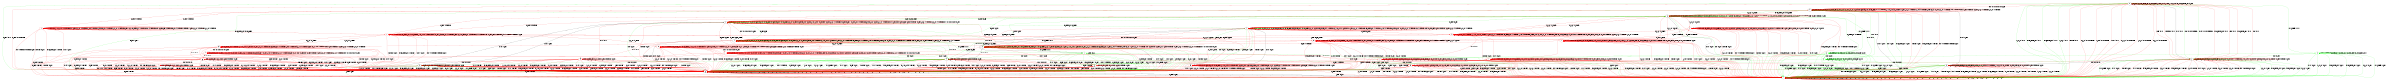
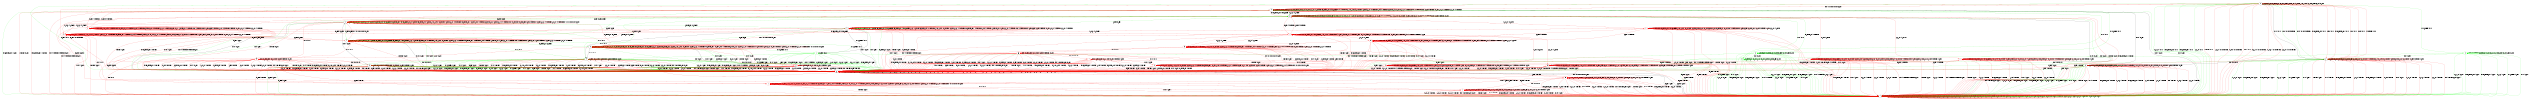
(1672, 28) -> (1901, 38)
(1855, 29) -> (2110, 29)
(820, 49) -> none
(1039, 57) -> (743, 51)
none -> (1114, 60)
none -> (1703, 64)
(1059, 71) -> (1201, 72)
